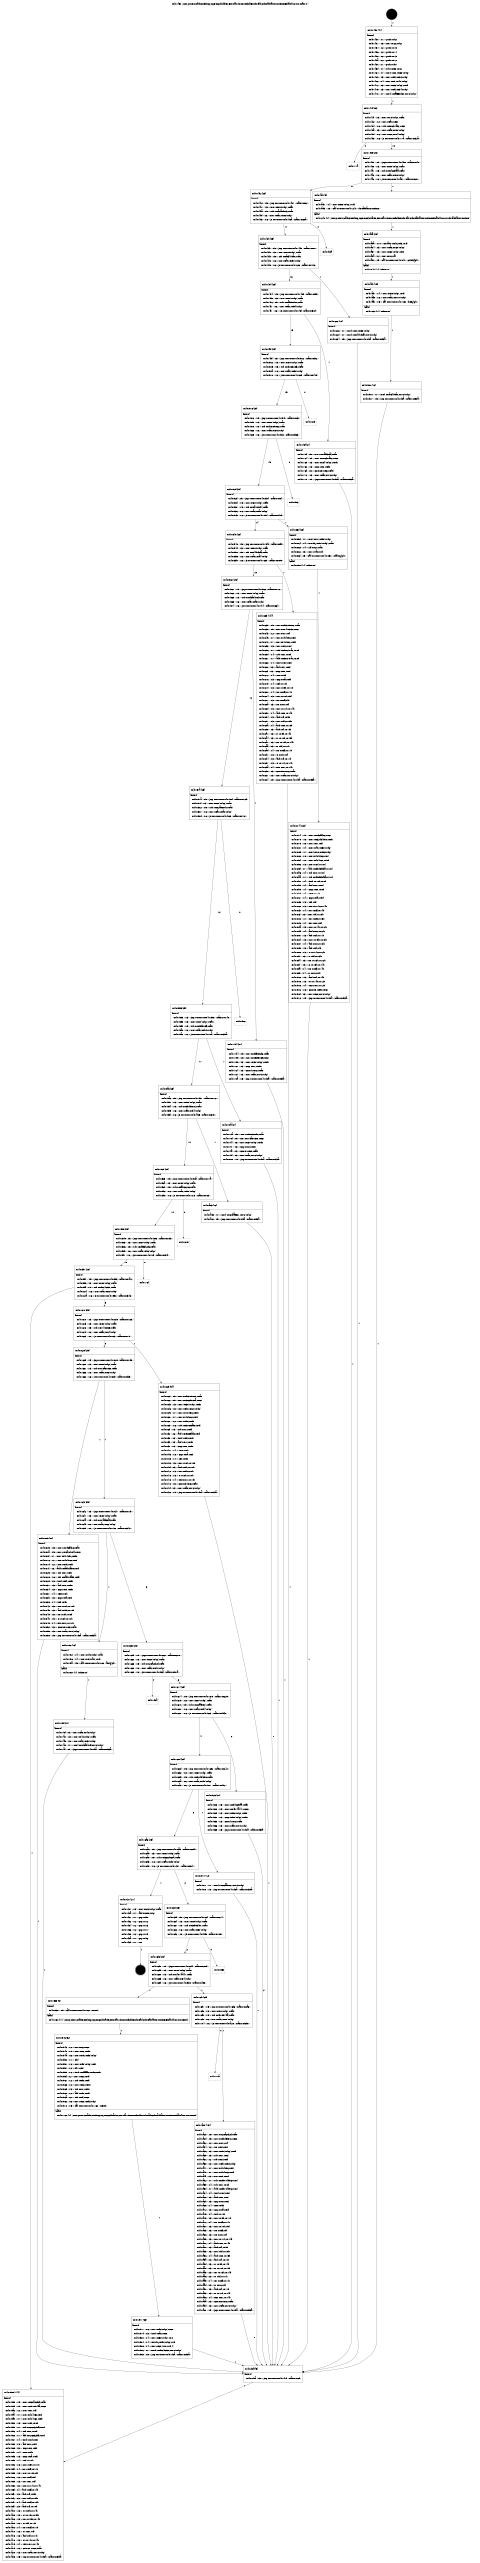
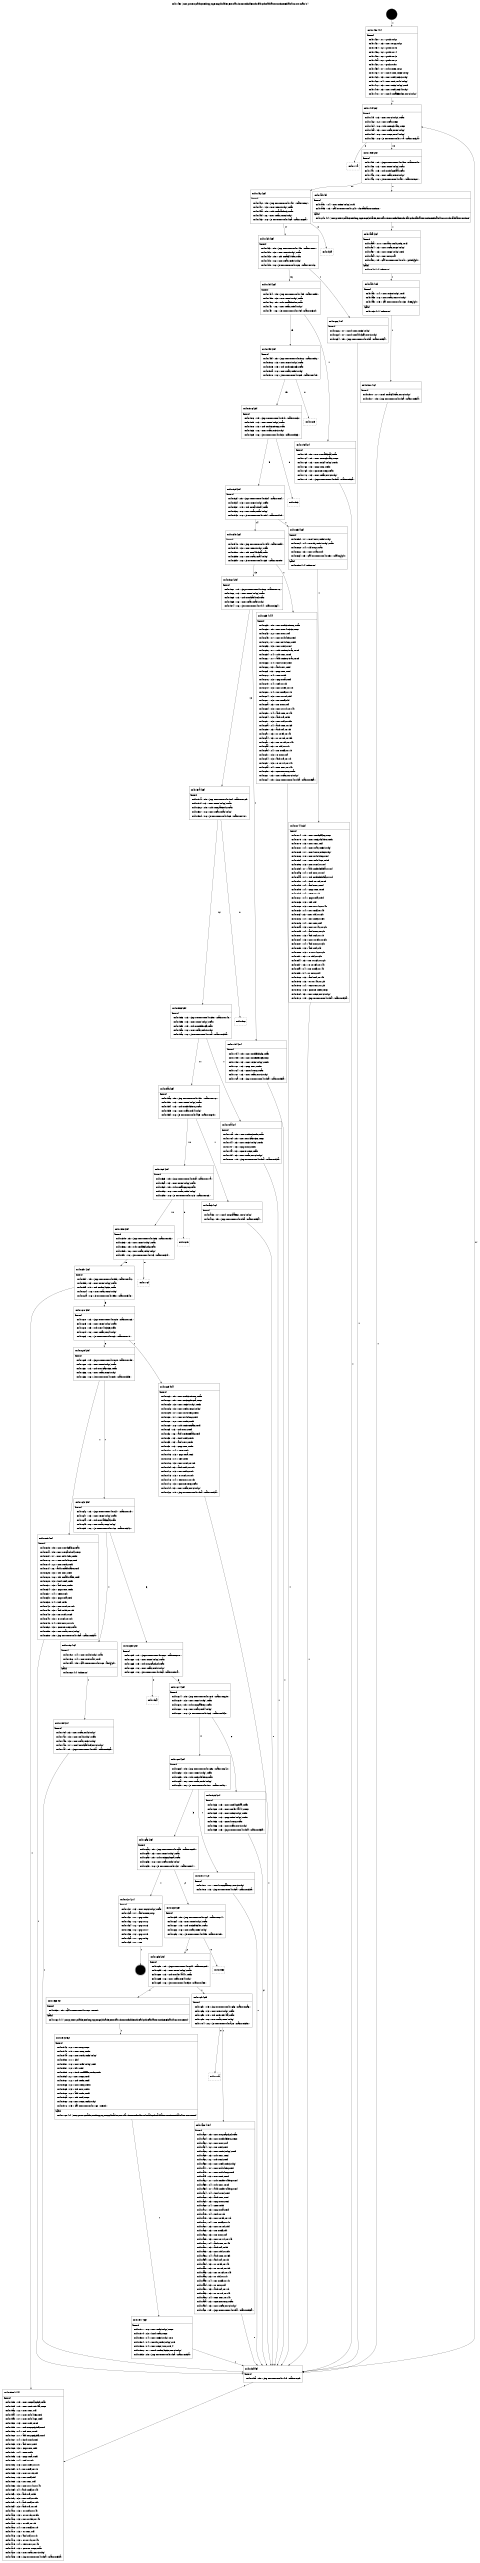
(269, 462) -> (269, 462)
none -> (474, 1306)
